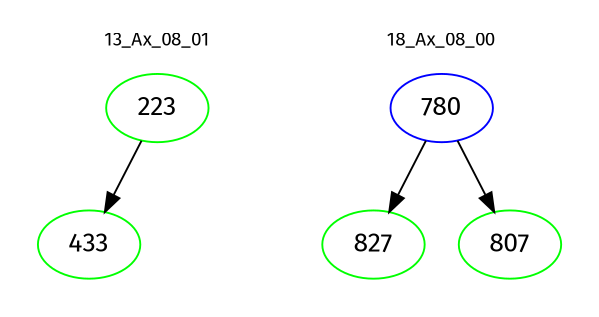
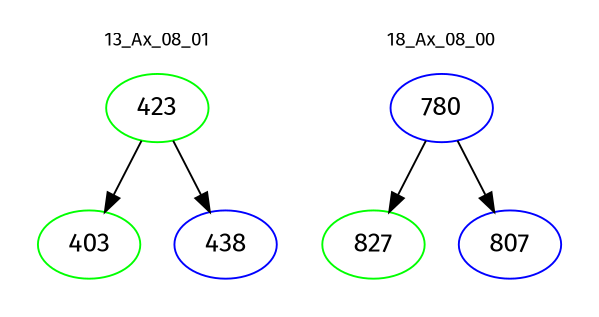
(157, 108) -> (157, 108)
(89, 245) -> (89, 245)
none -> (226, 245)
(510, 245) -> (510, 245)
